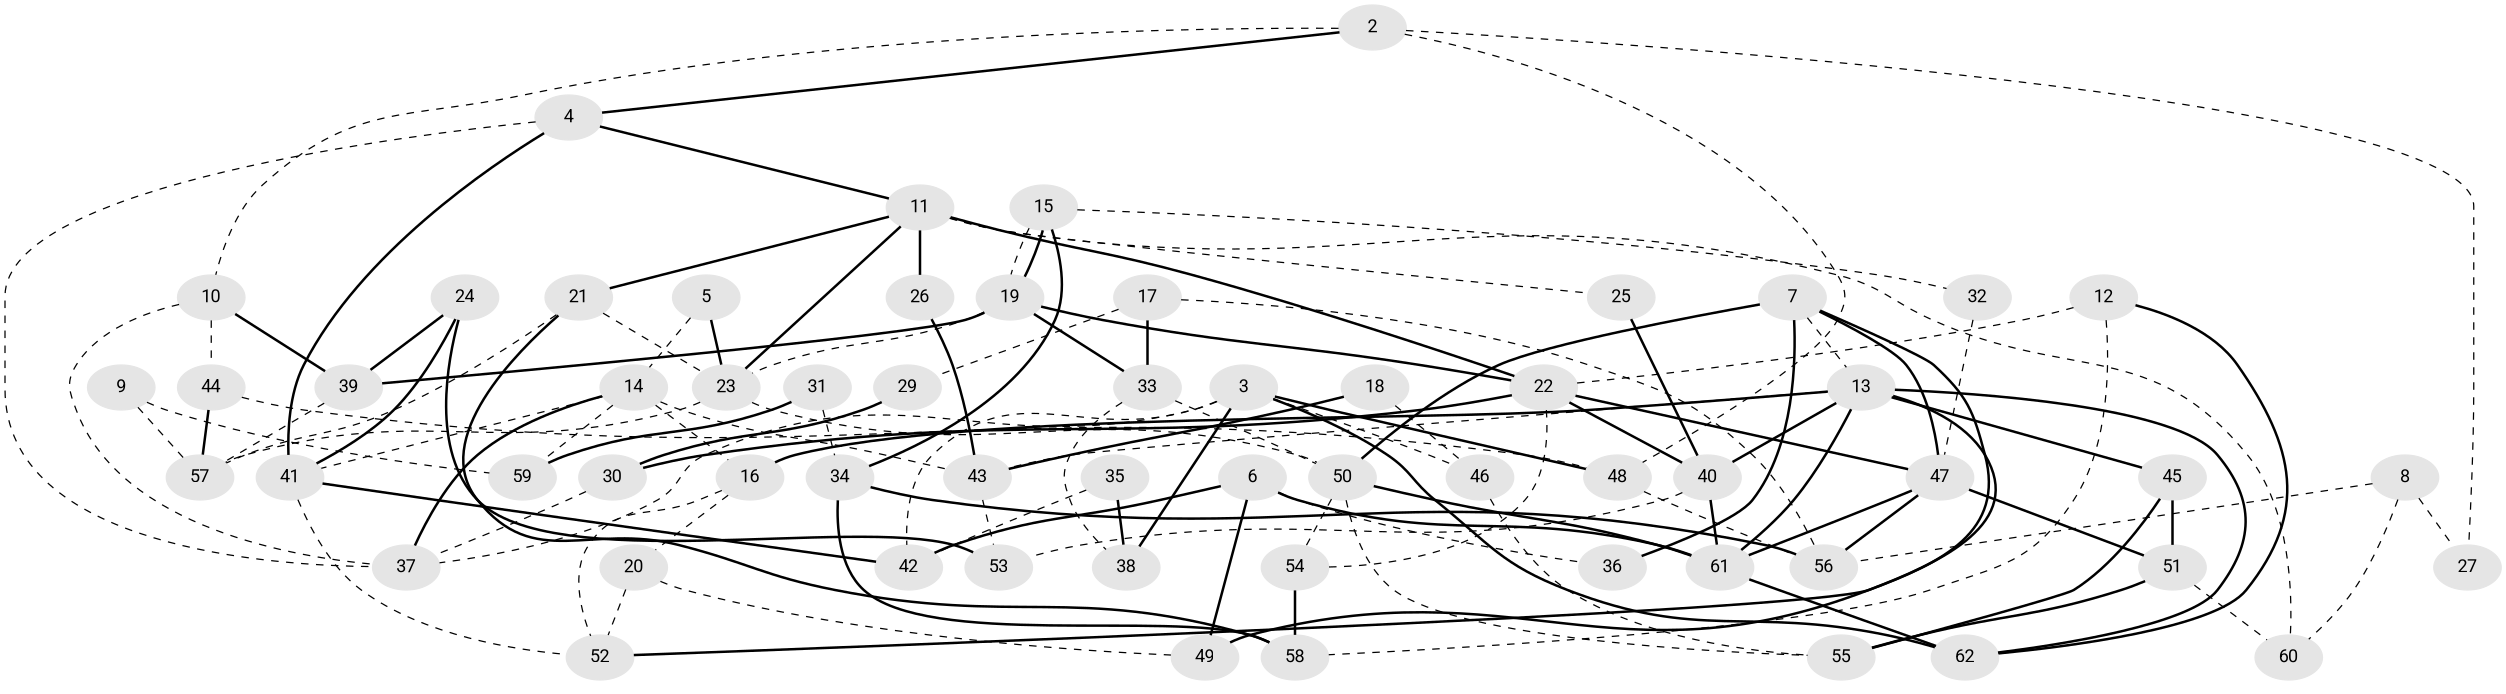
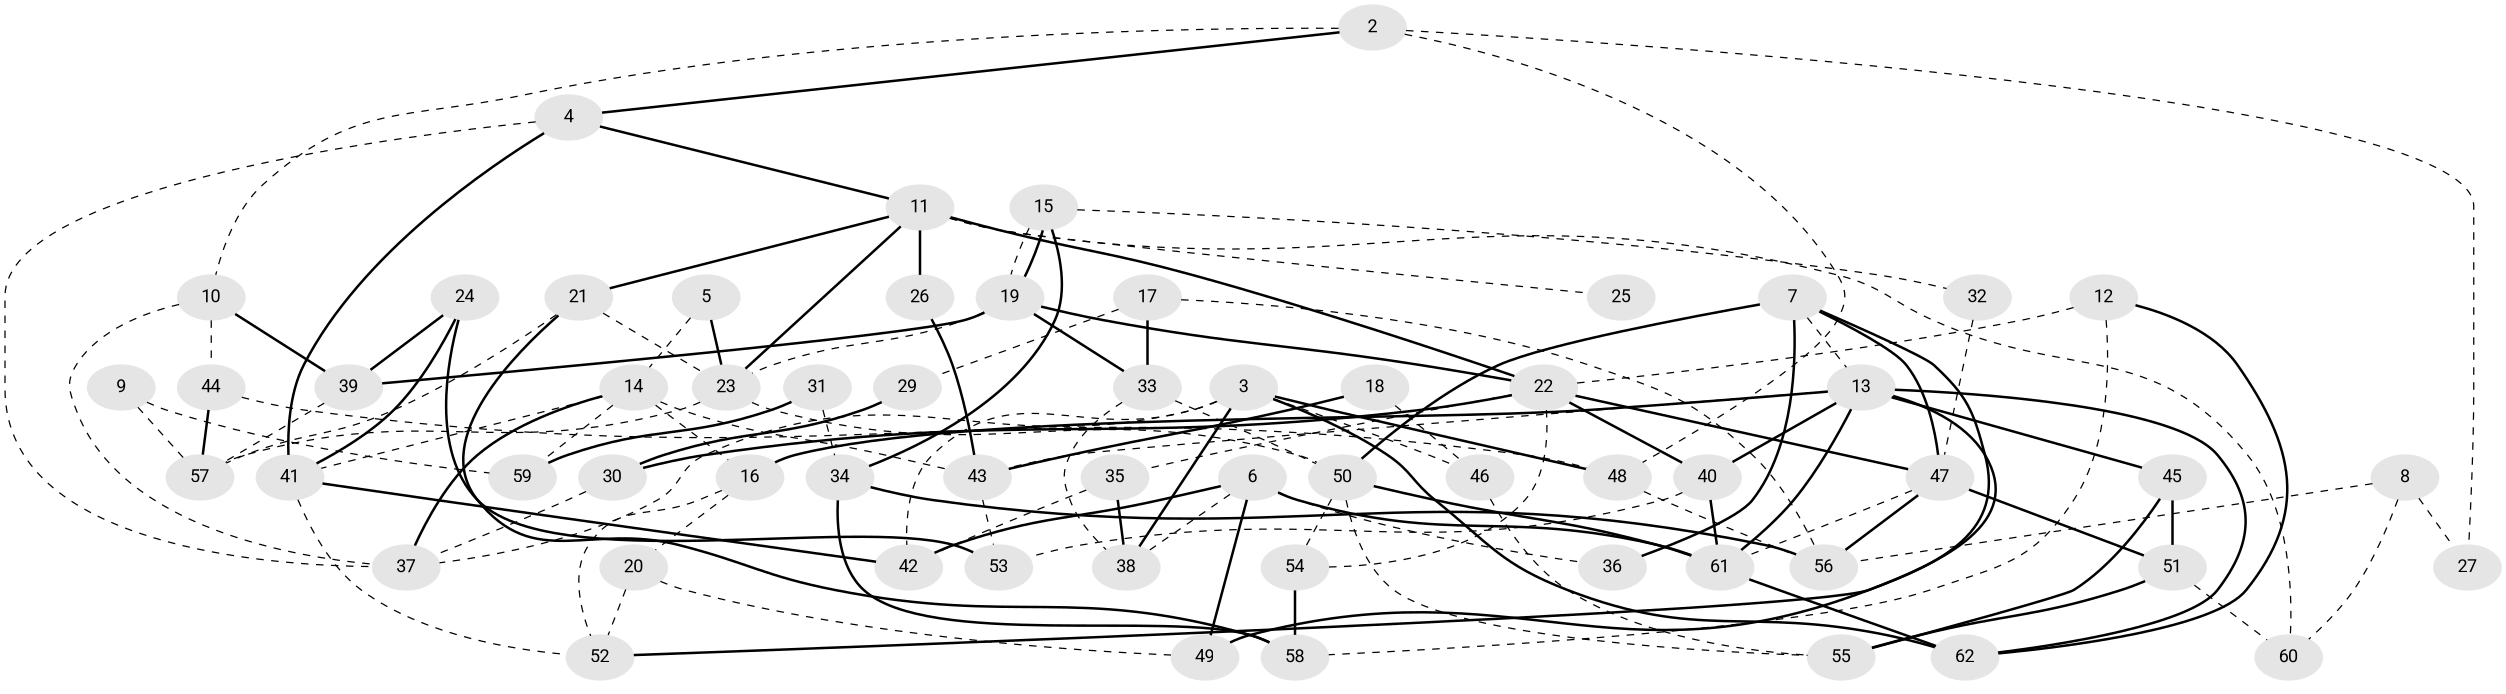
(1654, 367) -> none
none -> (1329, 430)
none -> (1208, 510)
(1830, 523) -> (1830, 523)
